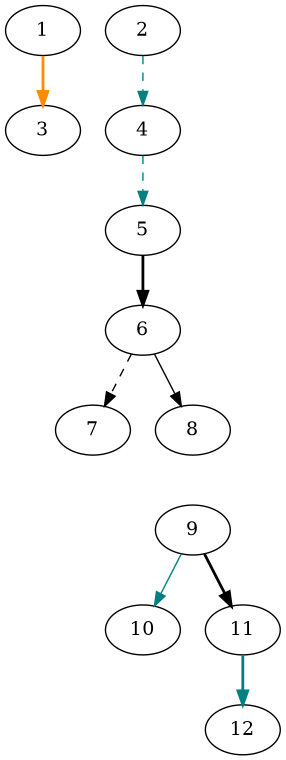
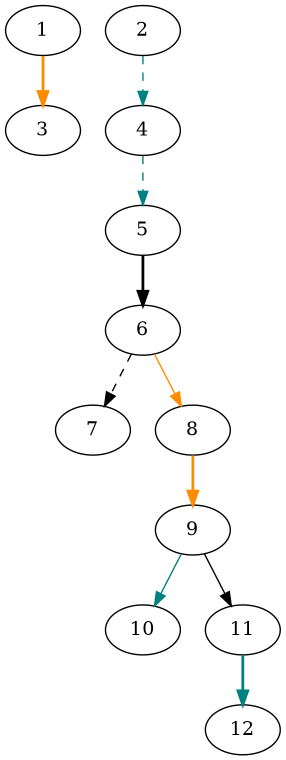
(165, 374) -> (165, 374)
none -> (193, 473)
(215, 574) -> (215, 574)
